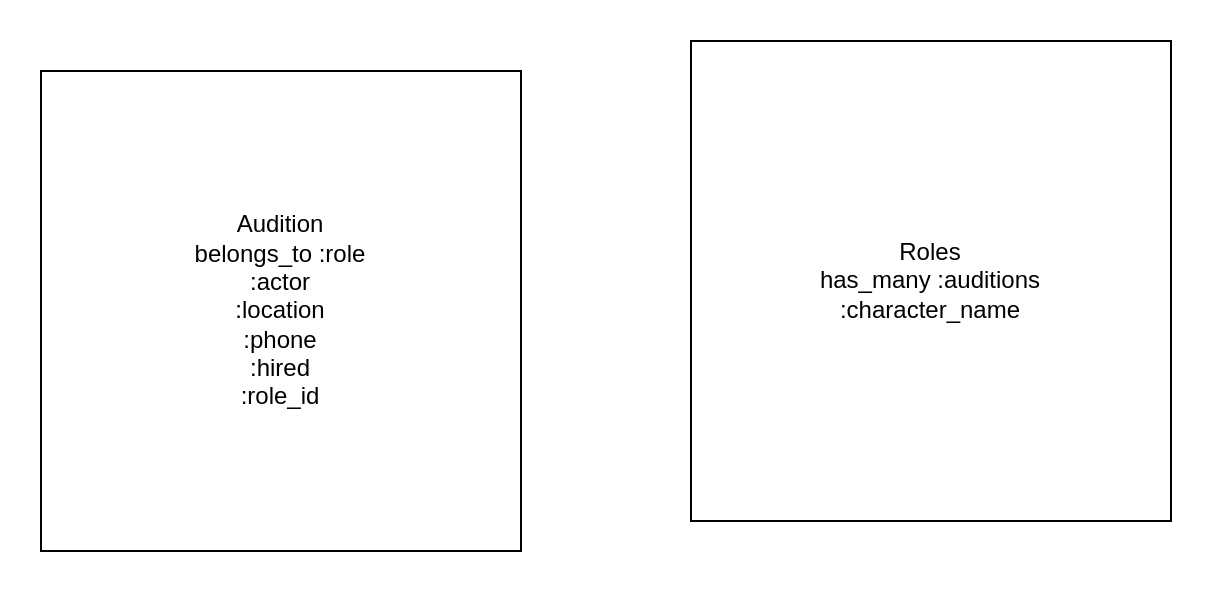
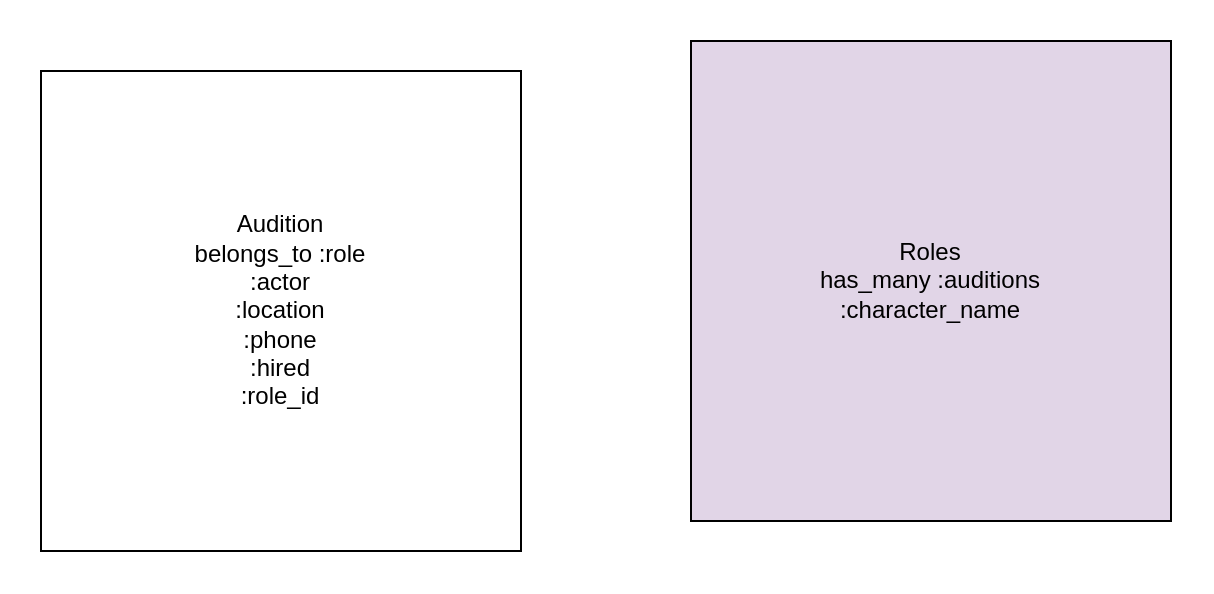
(931, 281) -> (931, 281)
